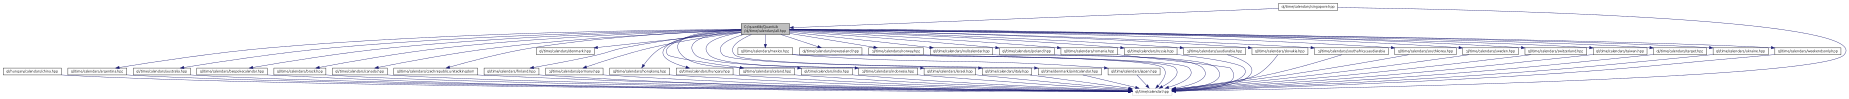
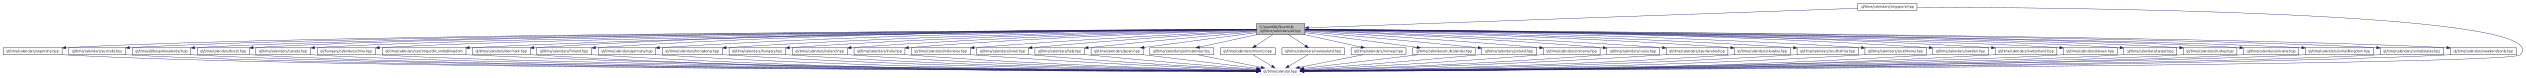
none -> (818, 36)
(1351, 51) -> (1828, 51)
none -> (2210, 51)
none -> (2339, 51)
none -> (2412, 51)
(949, 61) -> (1200, 40)
none -> (893, 68)
(232, 72) -> (162, 51)
(1070, 72) -> (1182, 51)
